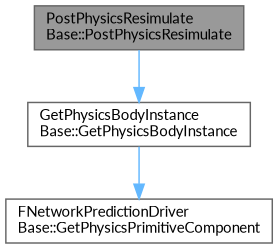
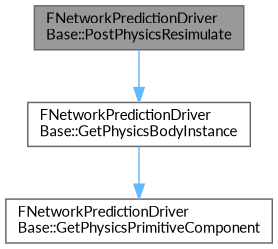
(139, 28) -> (139, 28)
(139, 124) -> (139, 124)
